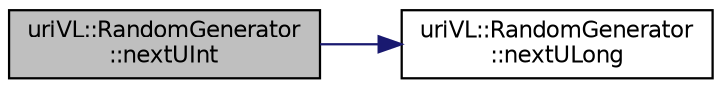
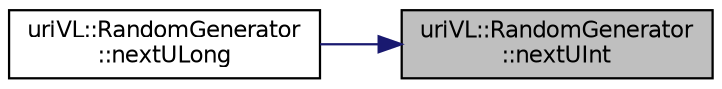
(349, 44) -> (349, 44)
